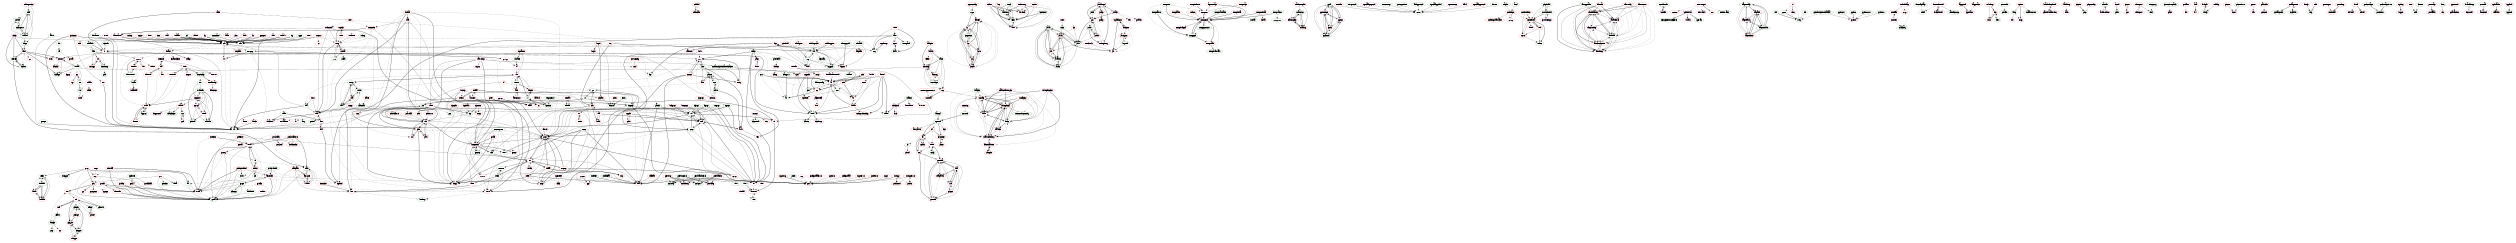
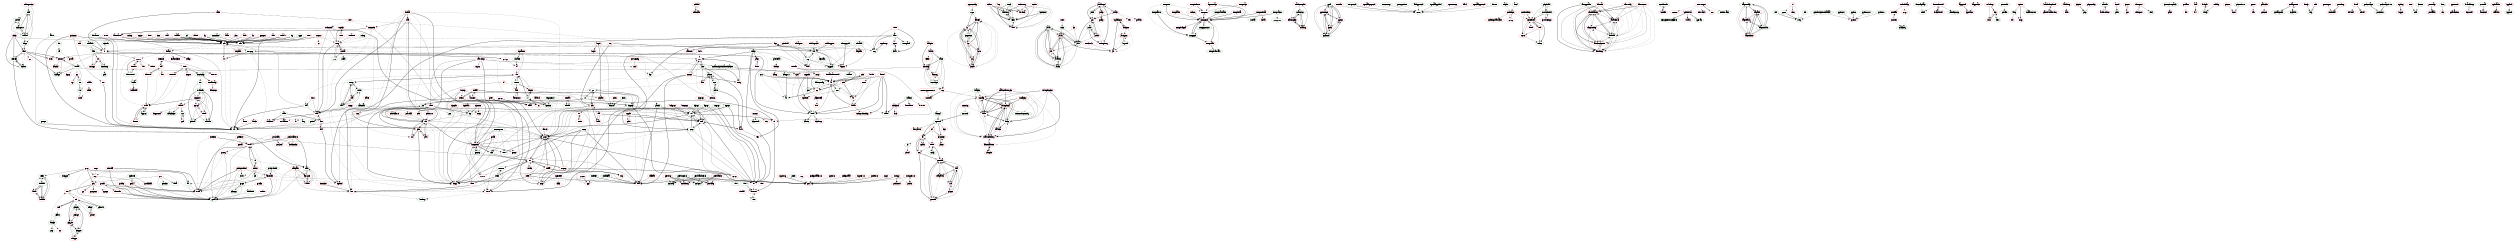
(2153, 5) -> none
